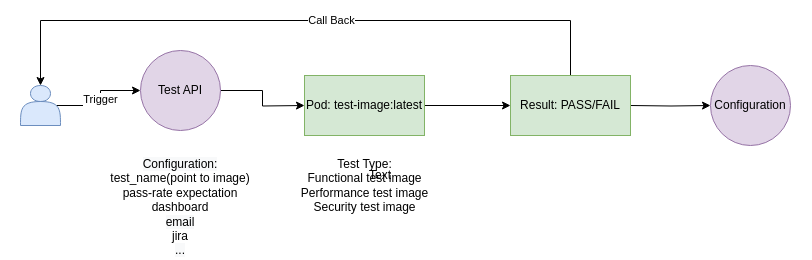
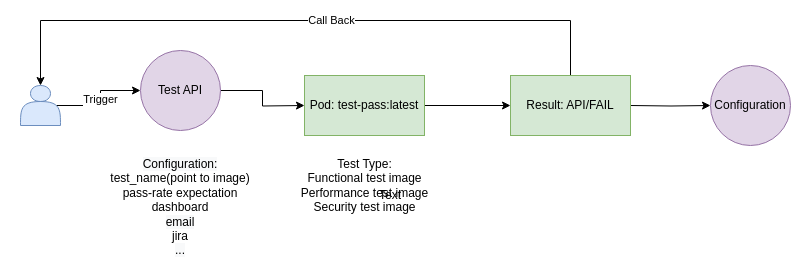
(365, 106) -> (365, 106)
(571, 106) -> (571, 106)
(381, 176) -> (391, 196)
